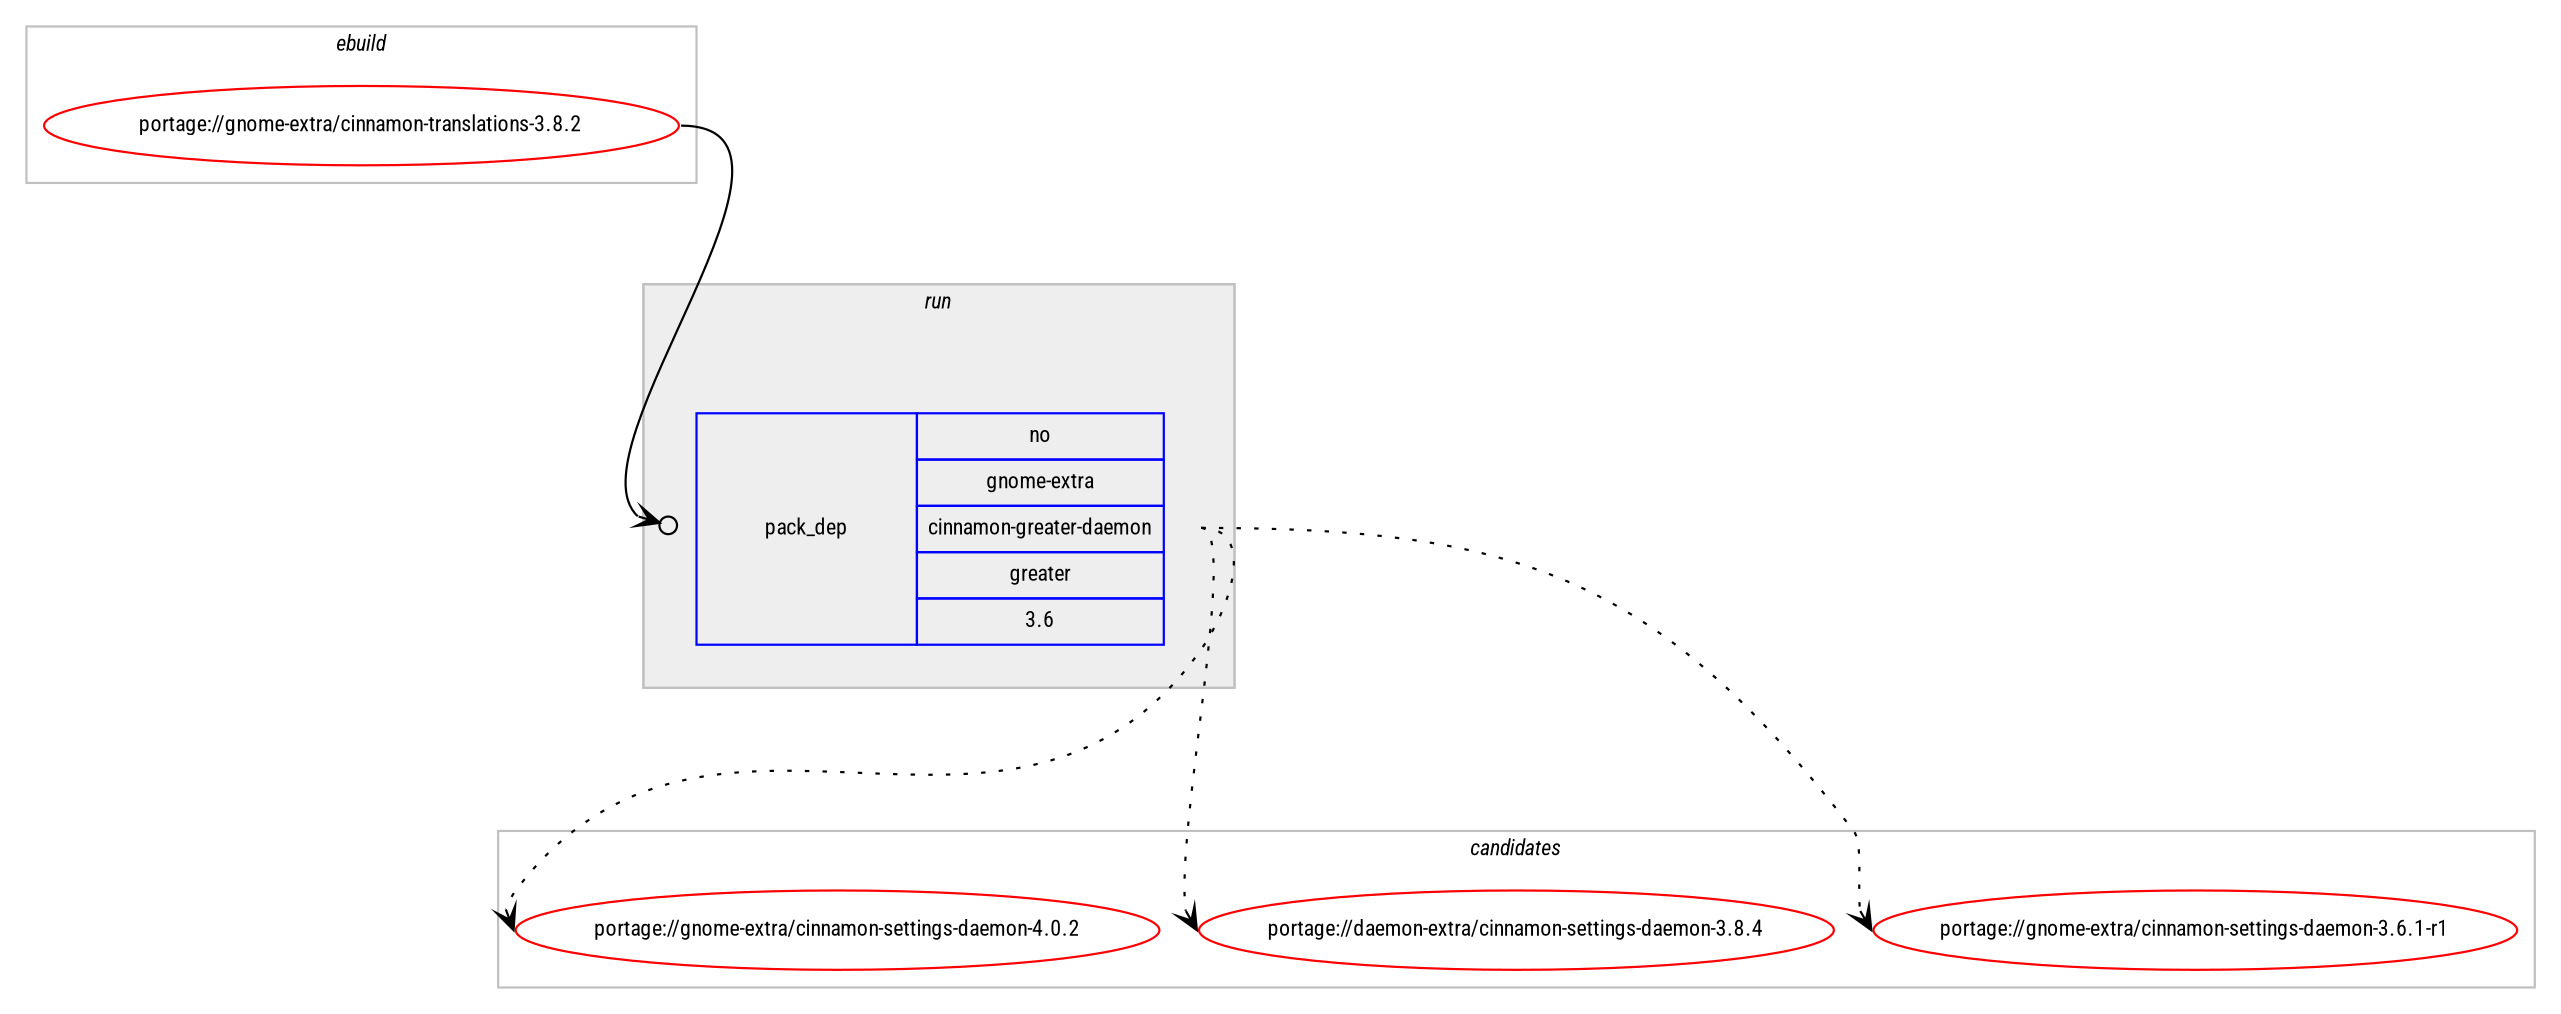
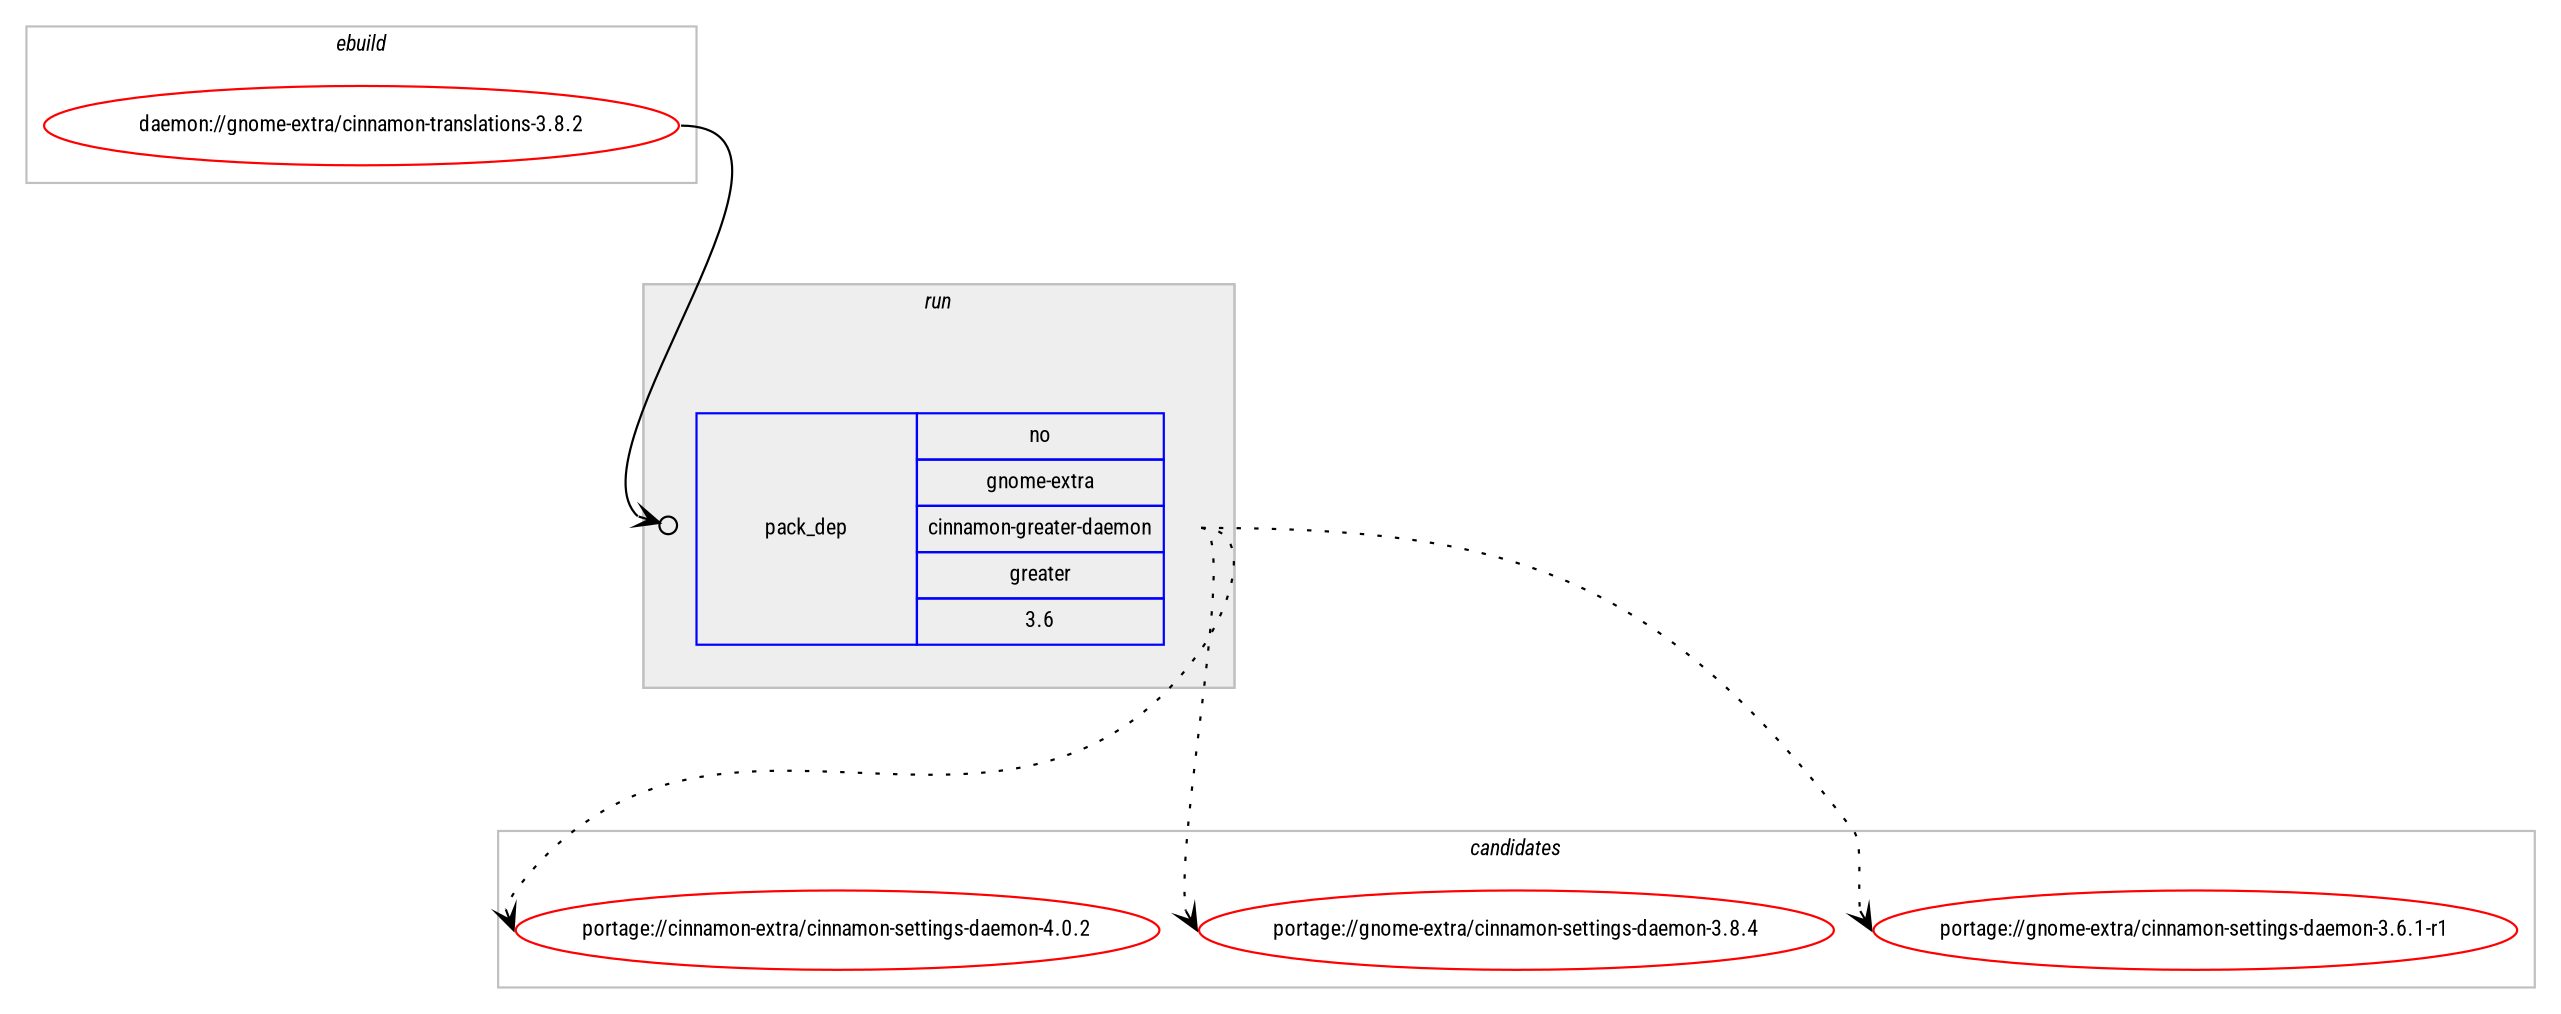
(361, 126) -> (361, 126)
(838, 930) -> (838, 930)
(1516, 930) -> (1516, 930)
